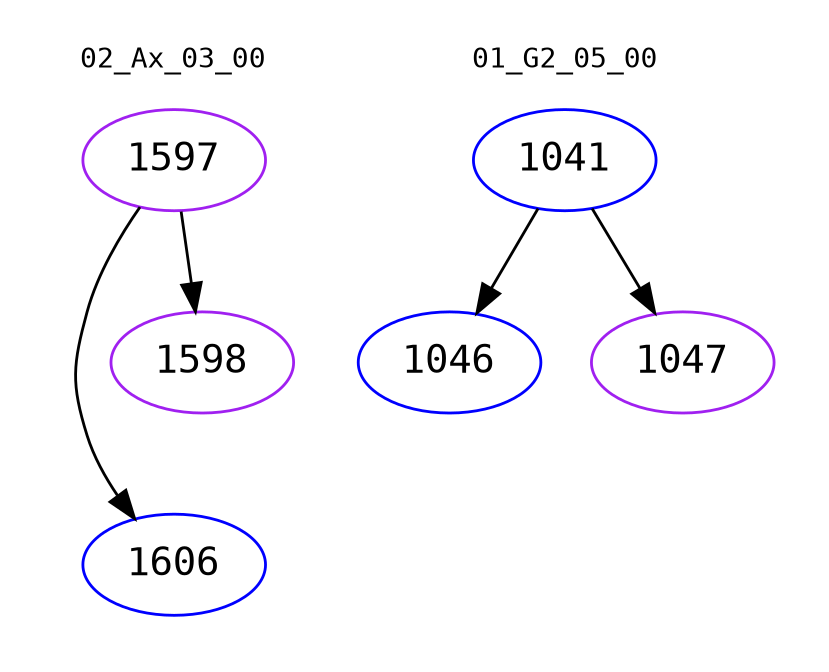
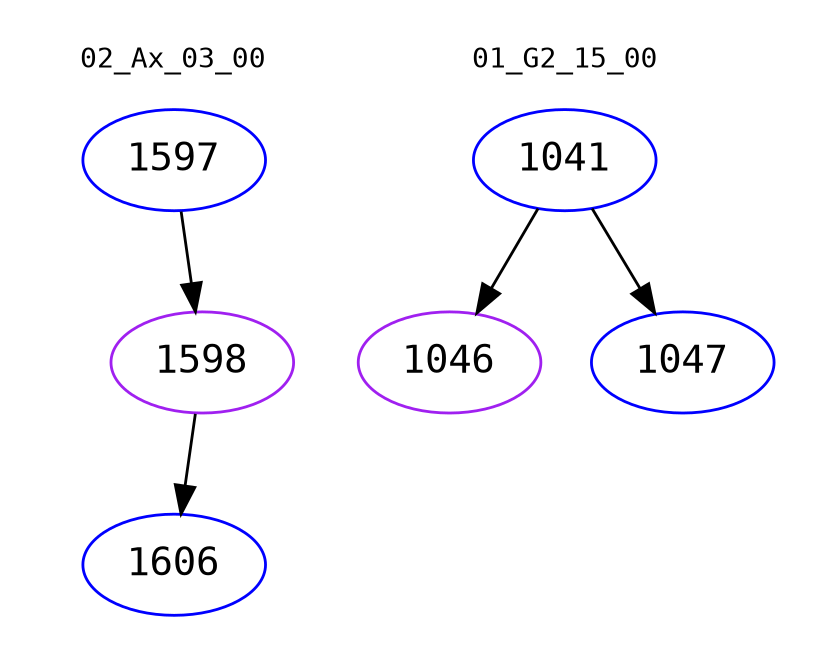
(566, 60) -> (566, 60)
(174, 160) -> (174, 160)
(78, 349) -> (190, 450)
(450, 362) -> (450, 362)
(683, 362) -> (683, 362)
